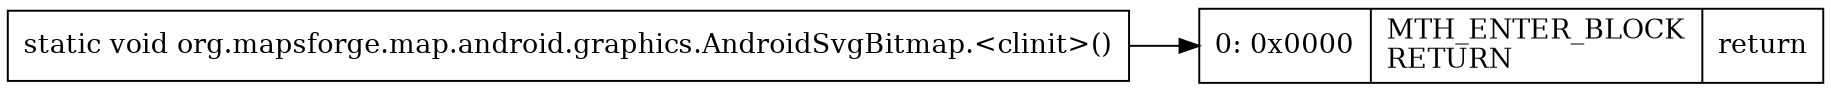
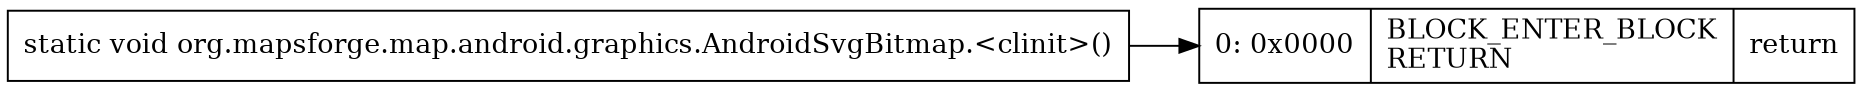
(1537, 30) -> (1552, 30)
